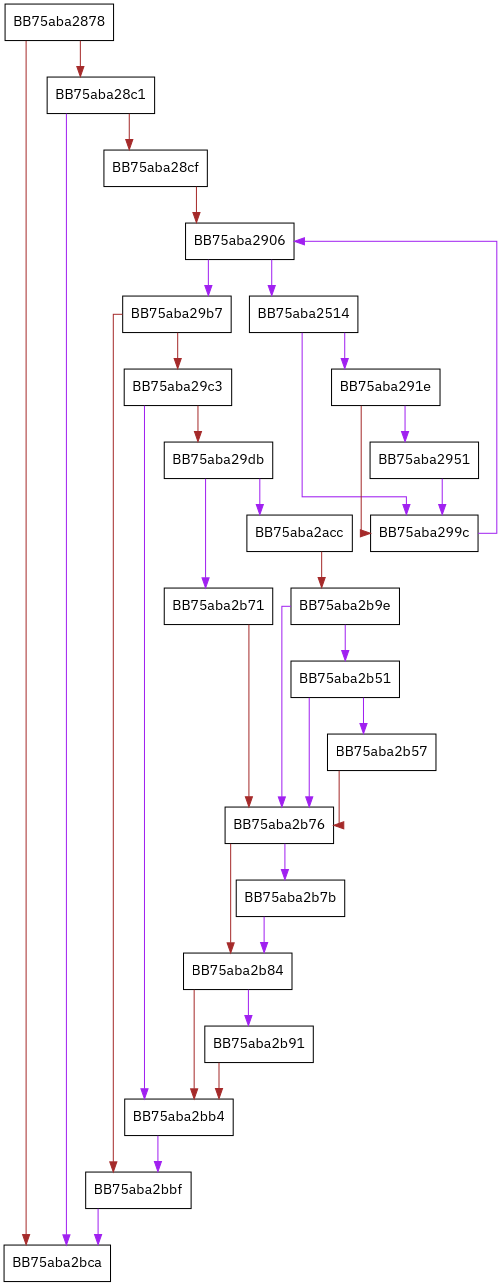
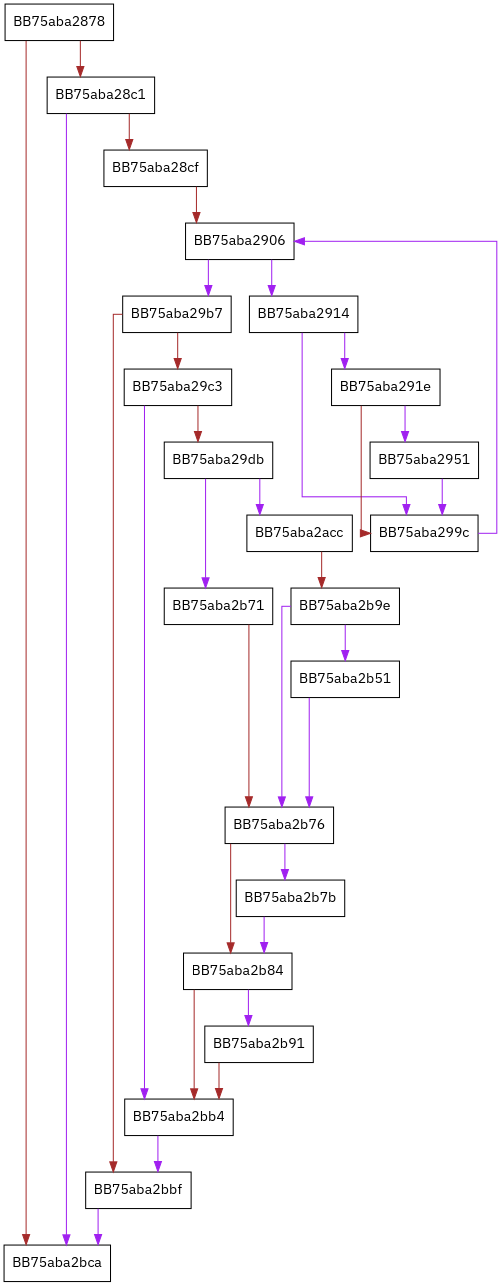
(304, 314) -> (304, 314)
(382, 752) -> none
